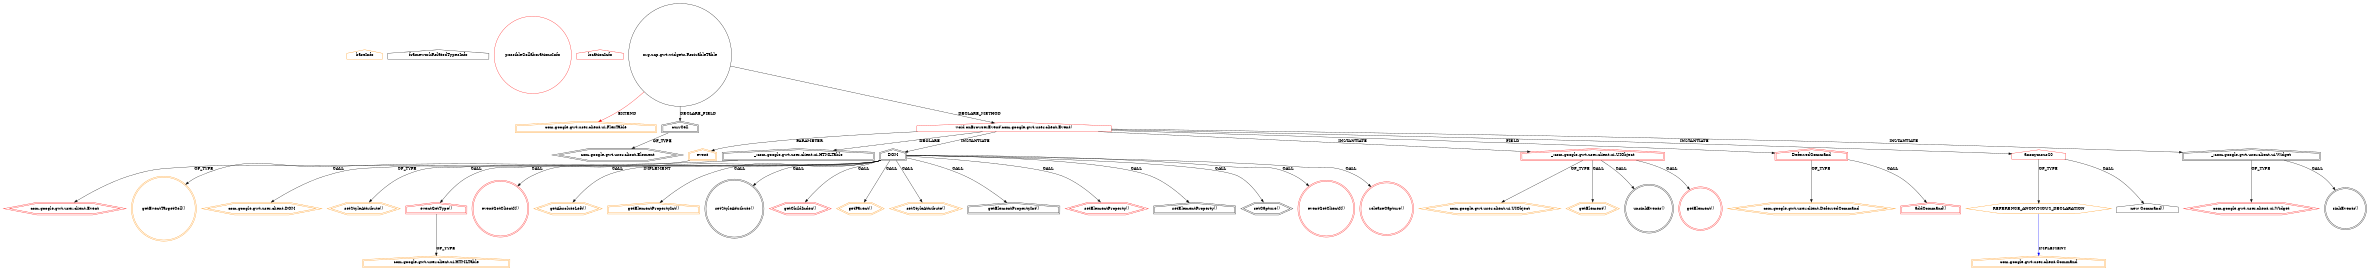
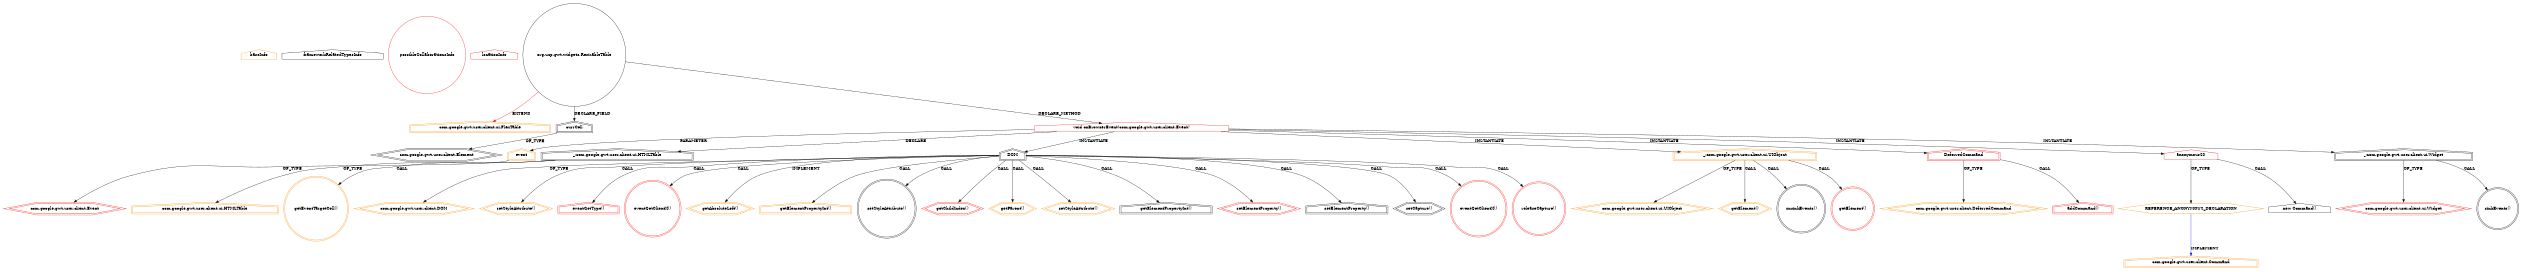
(1513, 141) -> (1664, 141)
(1593, 155) -> (1745, 155)
(436, 233) -> (393, 163)
